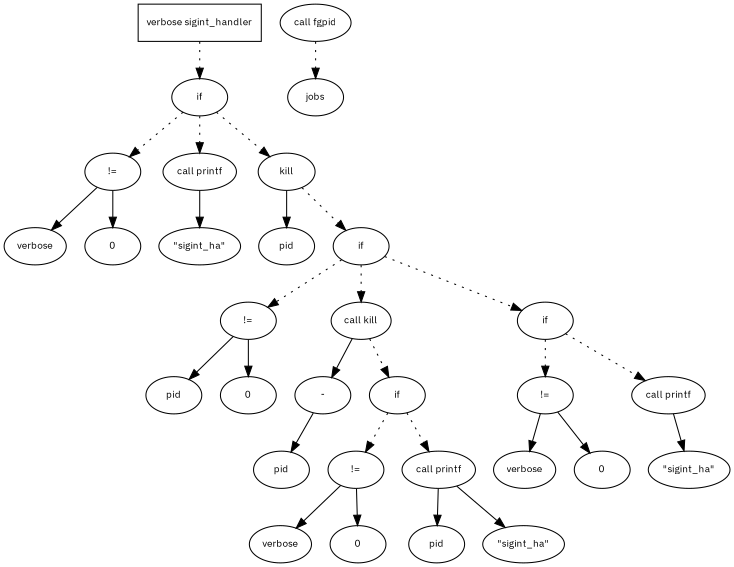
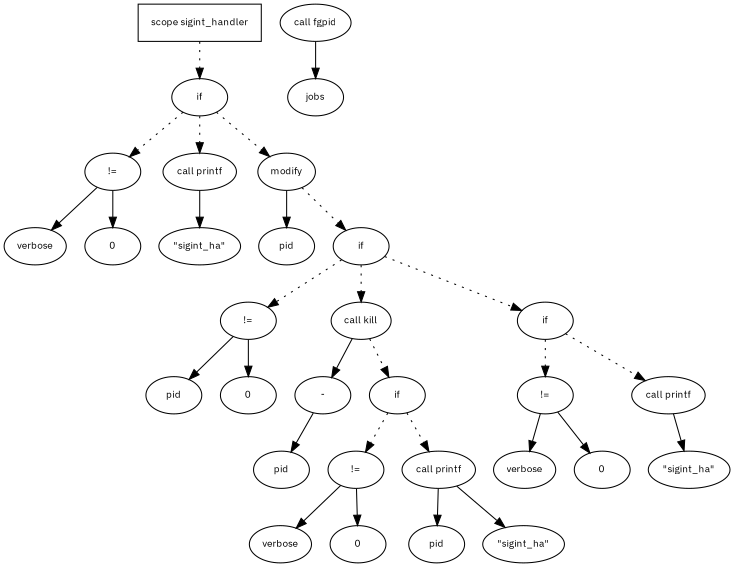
(200, 23) -> (200, 23)
(316, 55) -> (316, 55)
(287, 172) -> (287, 172)
